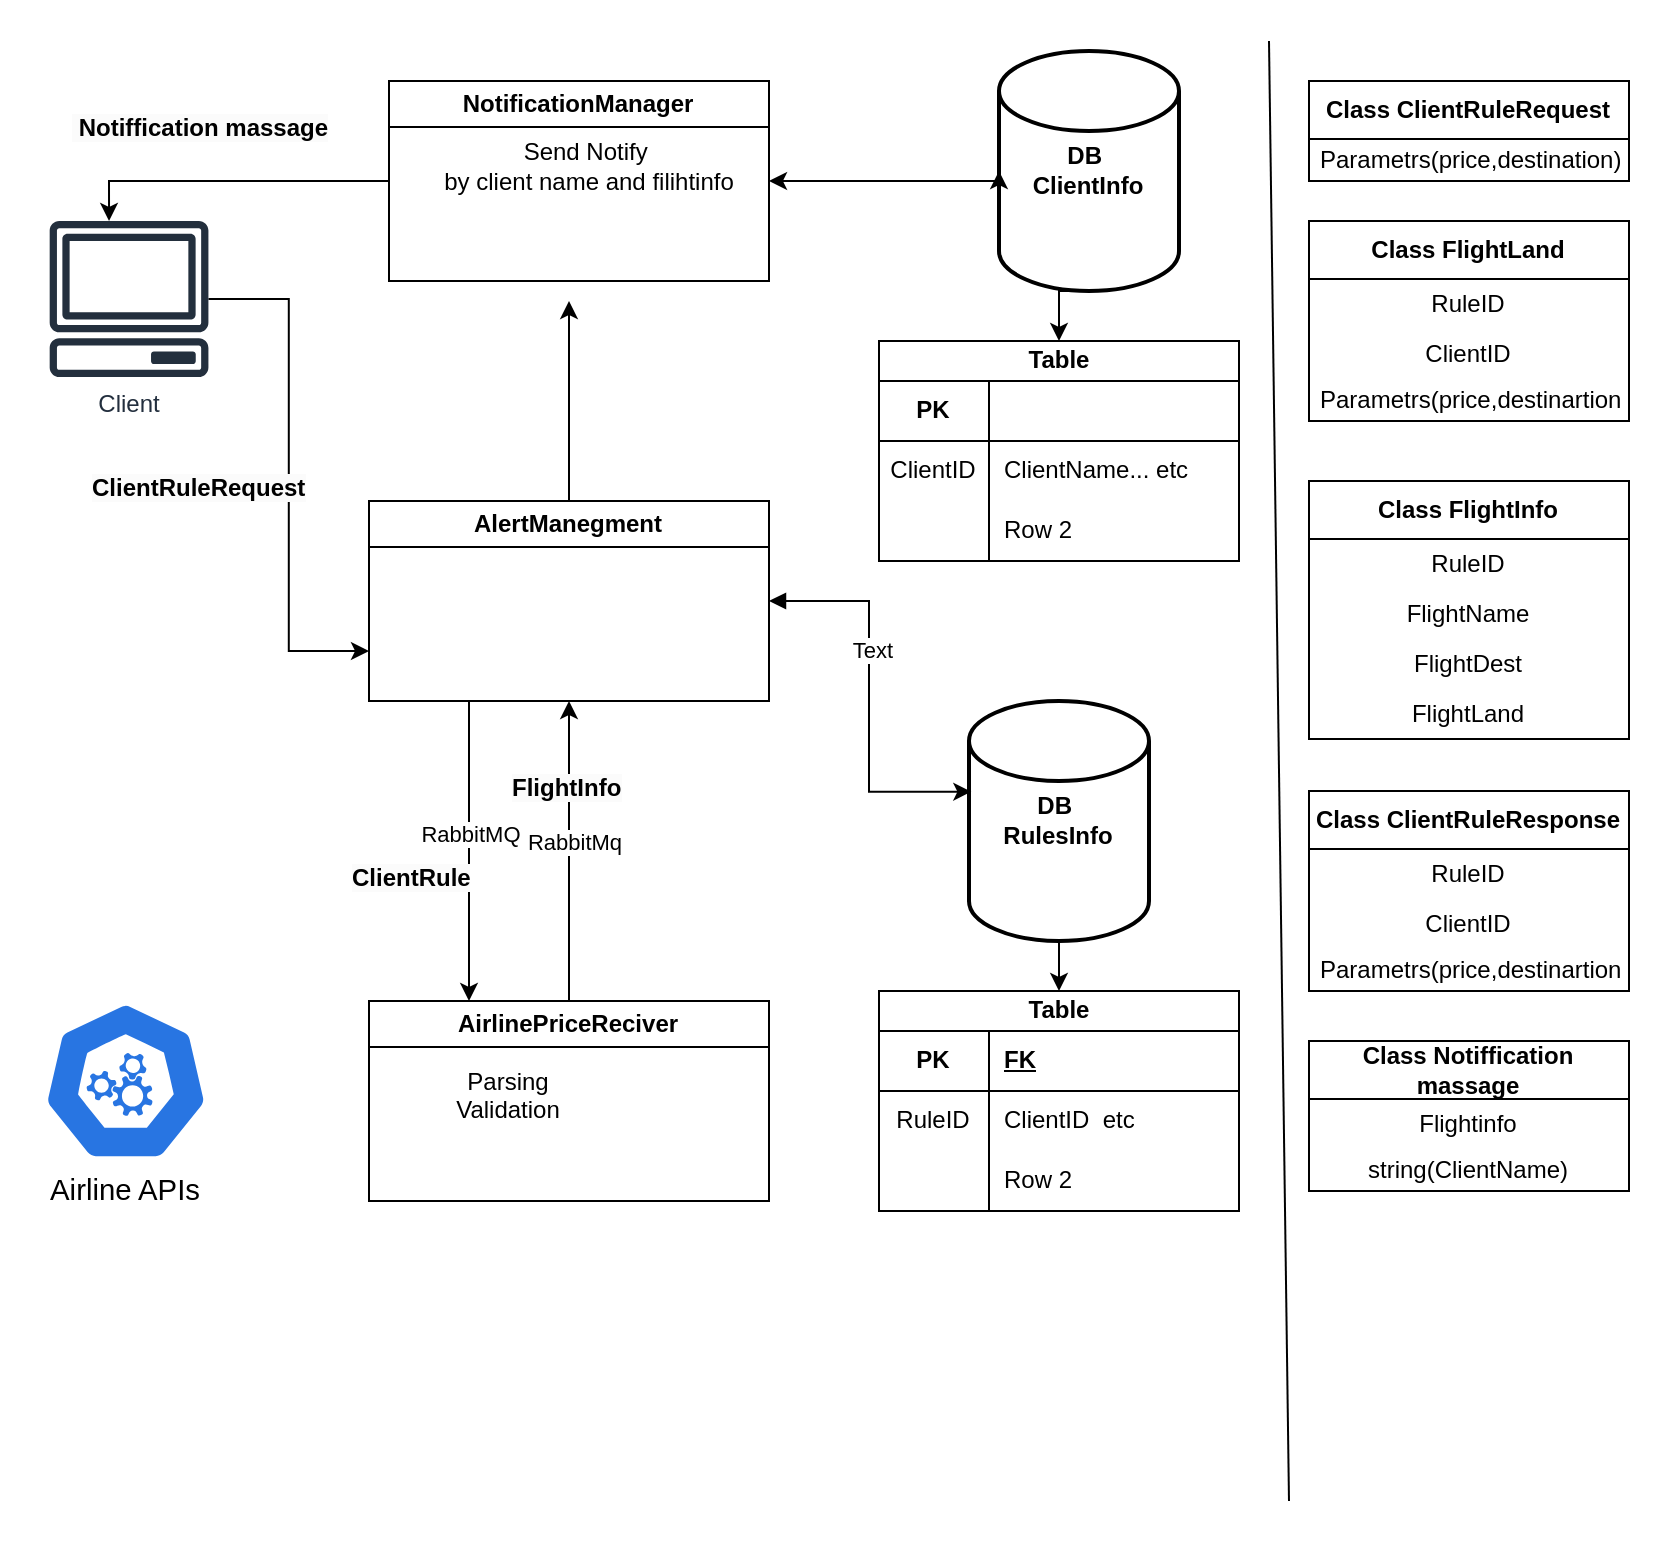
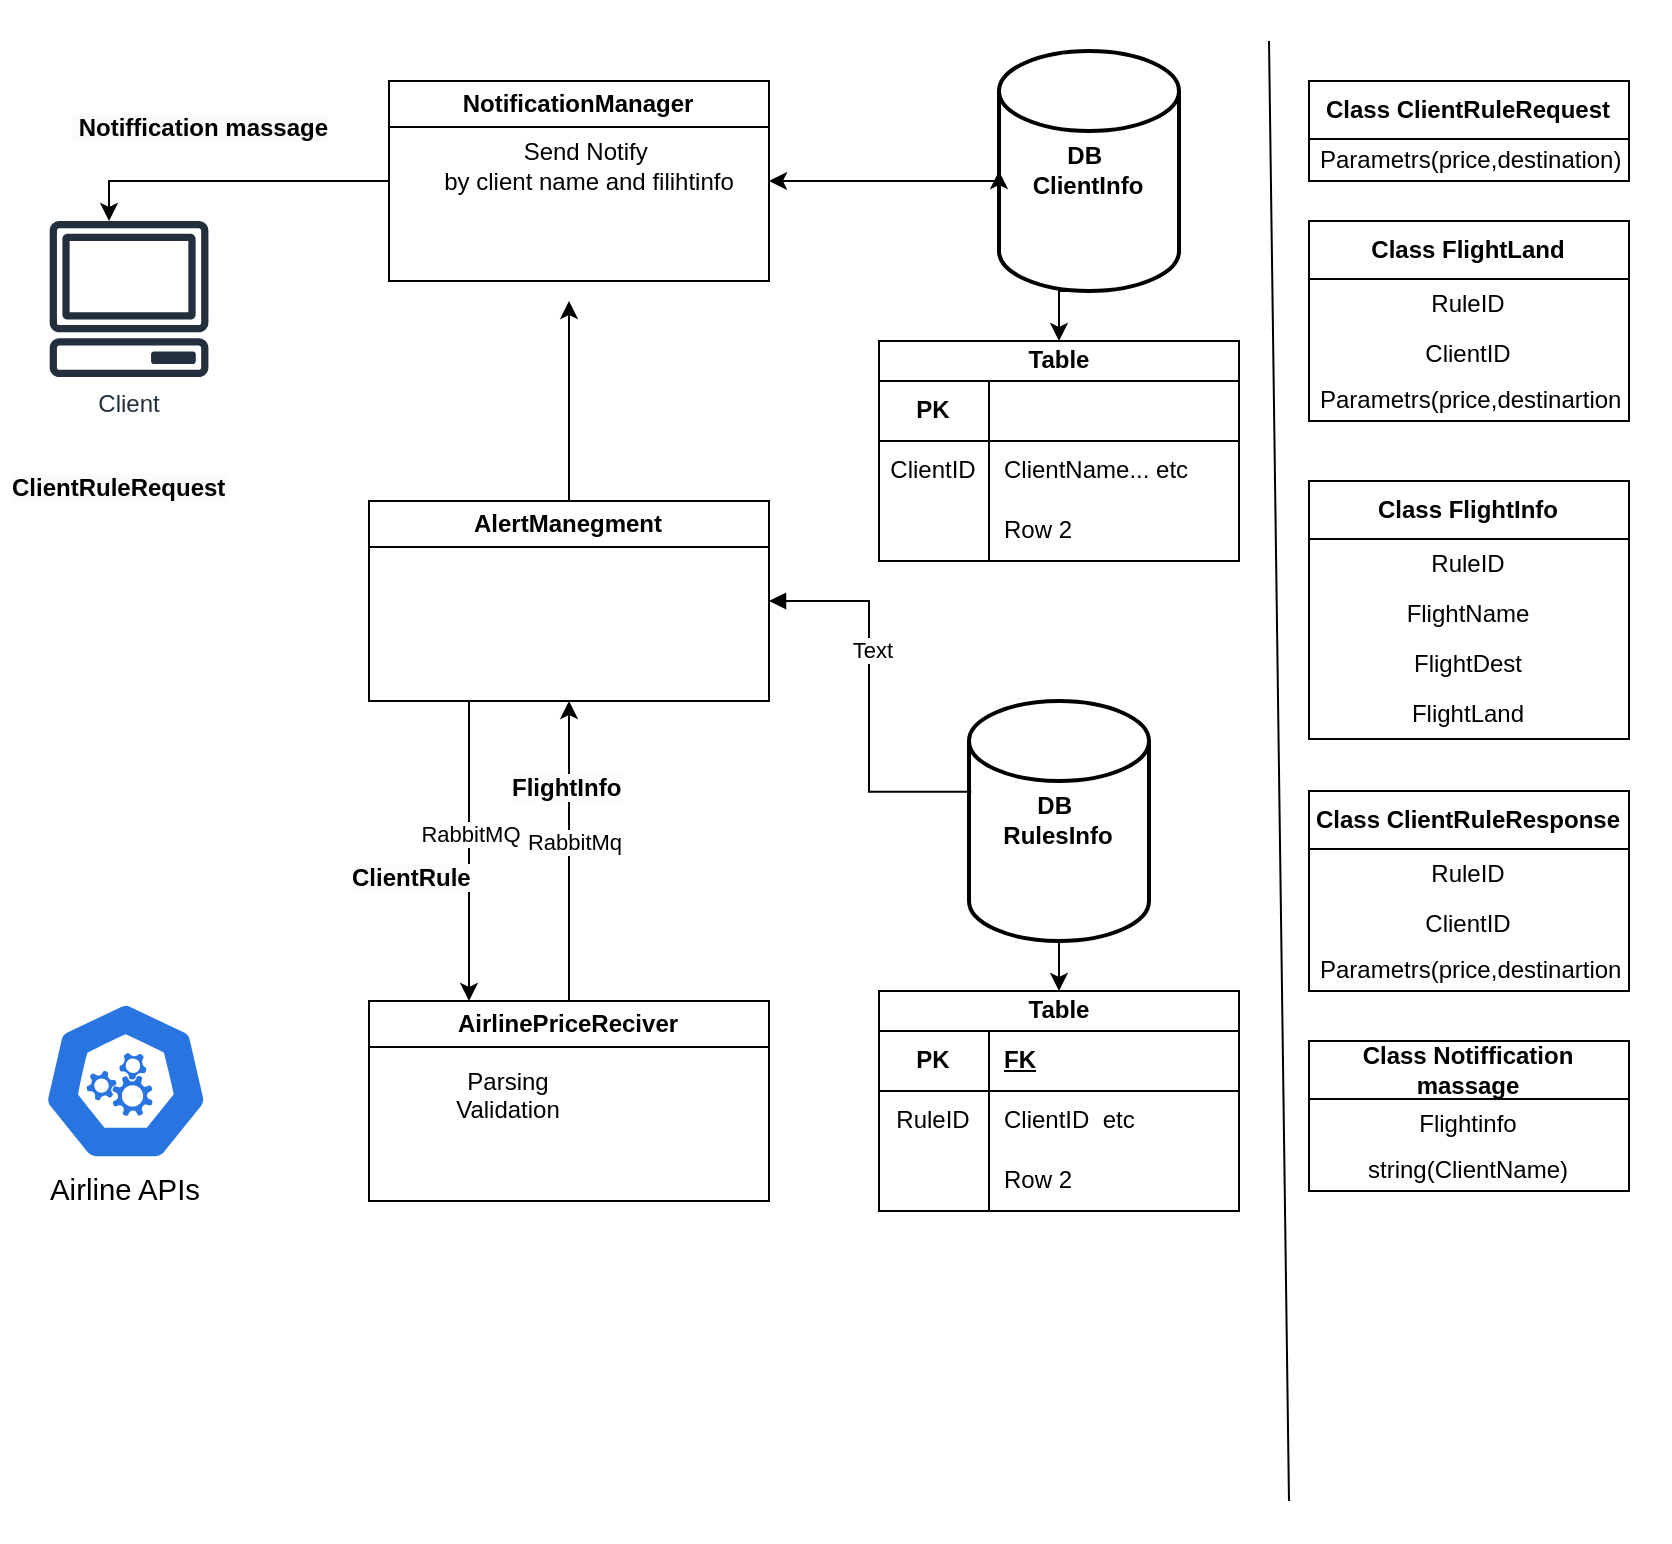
(289, 468) -> none
(229, 501) -> (149, 501)
(956, 792) -> (961, 792)
